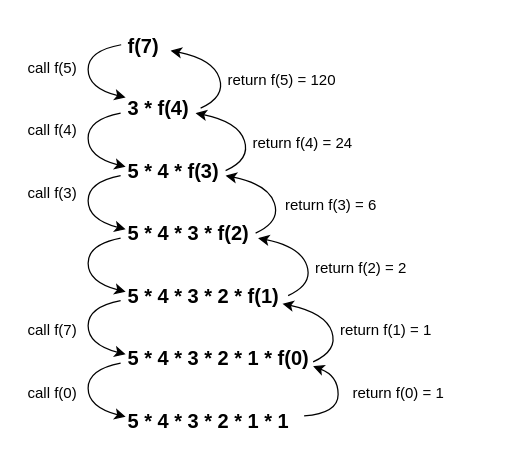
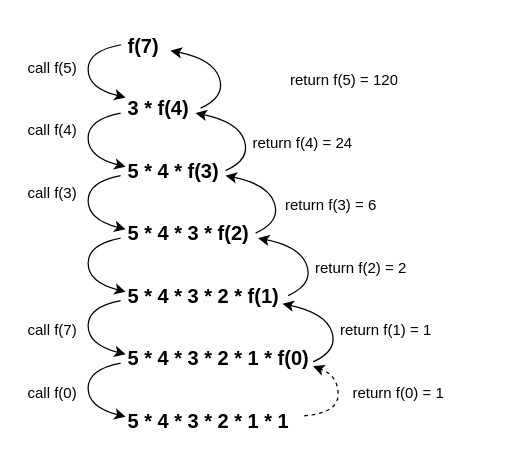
(294, 82) -> (357, 82)
(337, 399) -> (337, 399)
